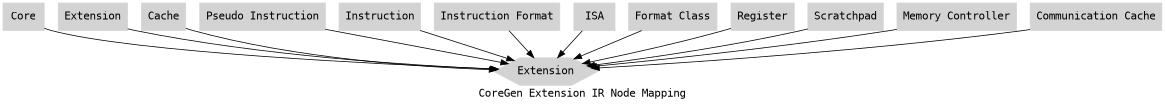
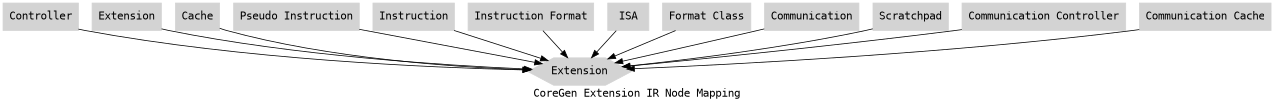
(24, 17) -> (41, 17)
(763, 17) -> (812, 17)
(957, 17) -> (1044, 17)
